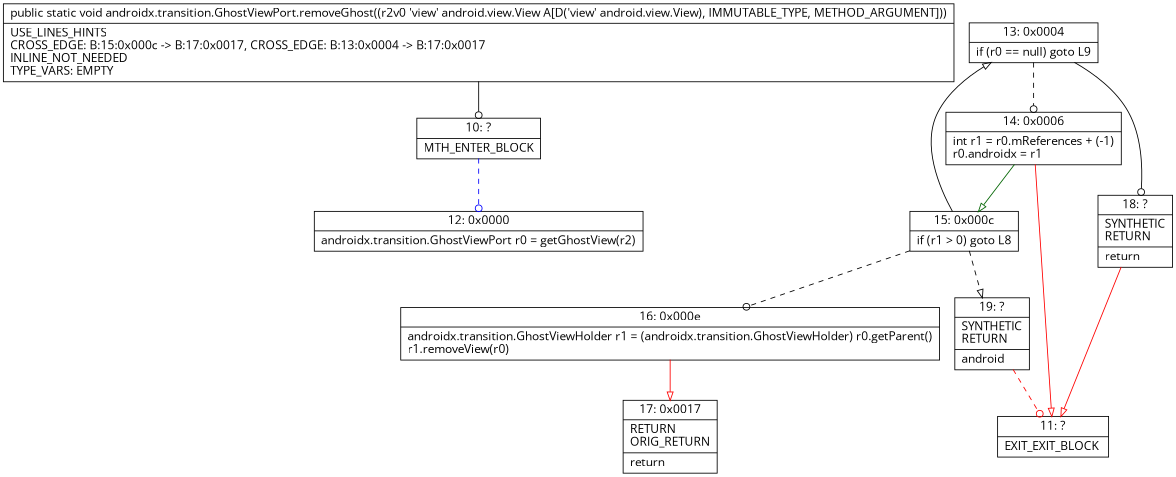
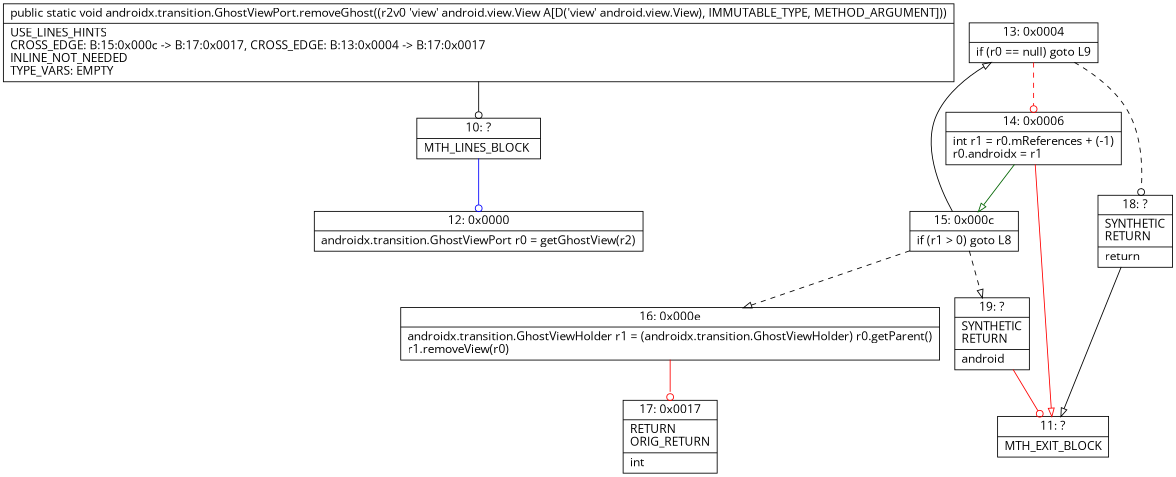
(1034, 84) -> (1034, 84)
(1129, 114) -> (1129, 114)
(479, 148) -> (477, 148)
(479, 182) -> (479, 182)
(830, 278) -> (830, 278)
(1093, 338) -> (1093, 338)
(670, 376) -> (670, 376)
(1026, 390) -> (1026, 390)
(1052, 446) -> (1053, 446)
(648, 463) -> (638, 463)
